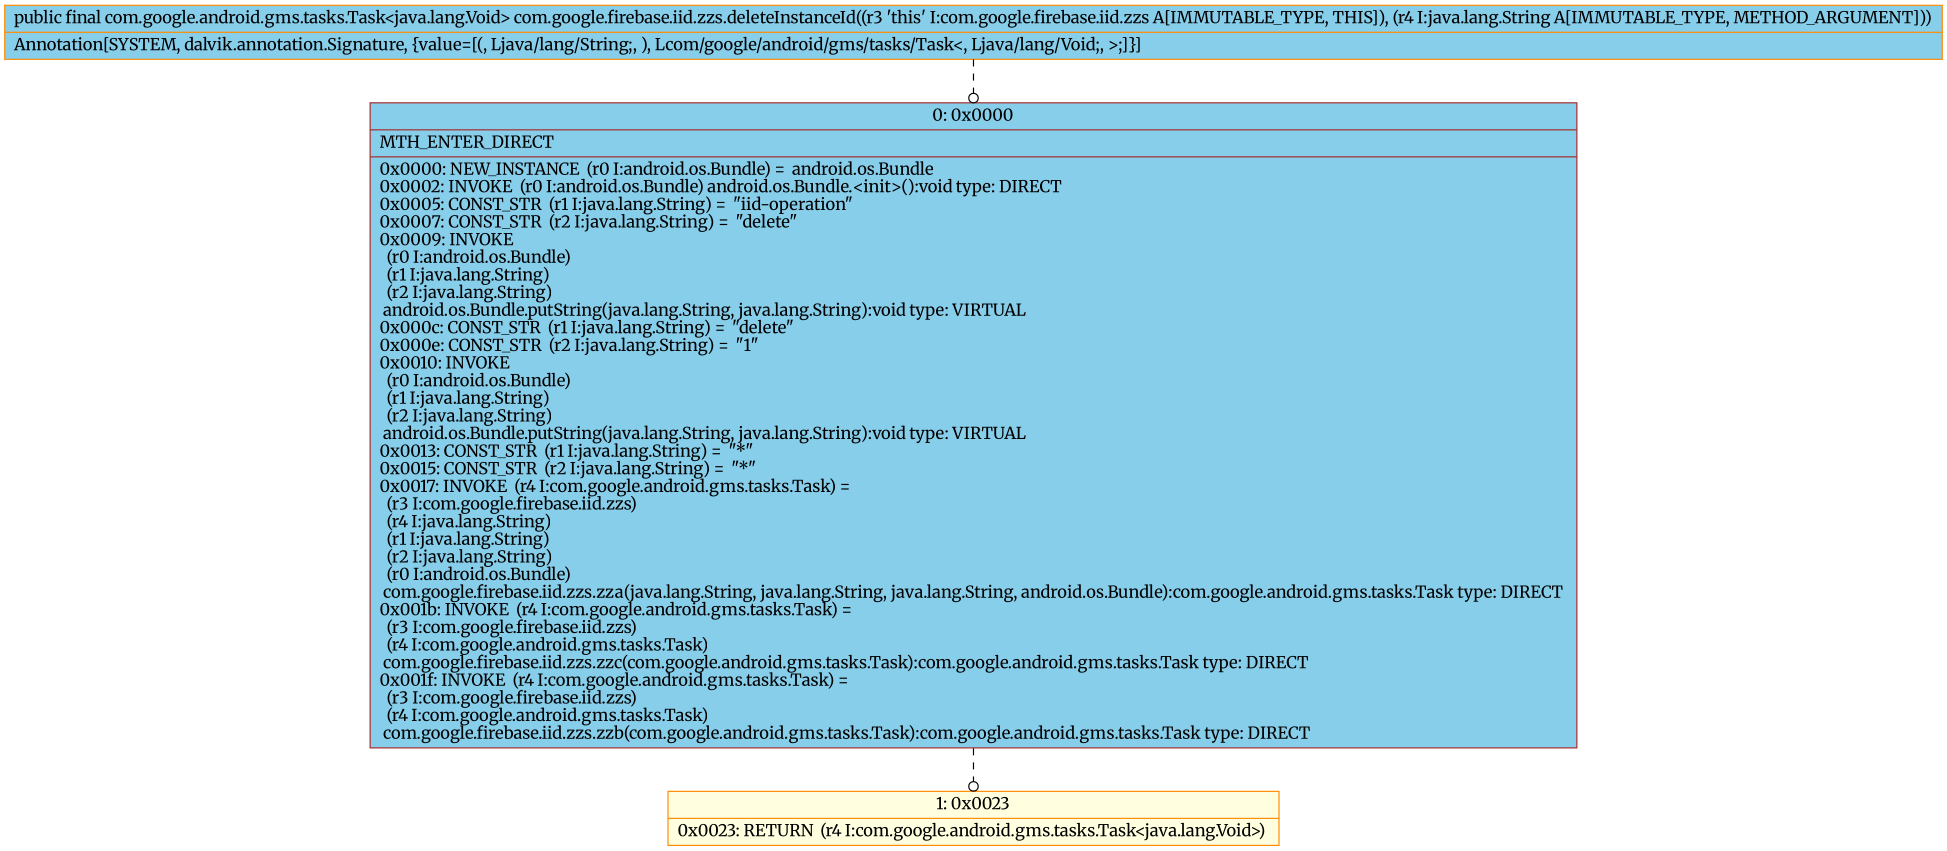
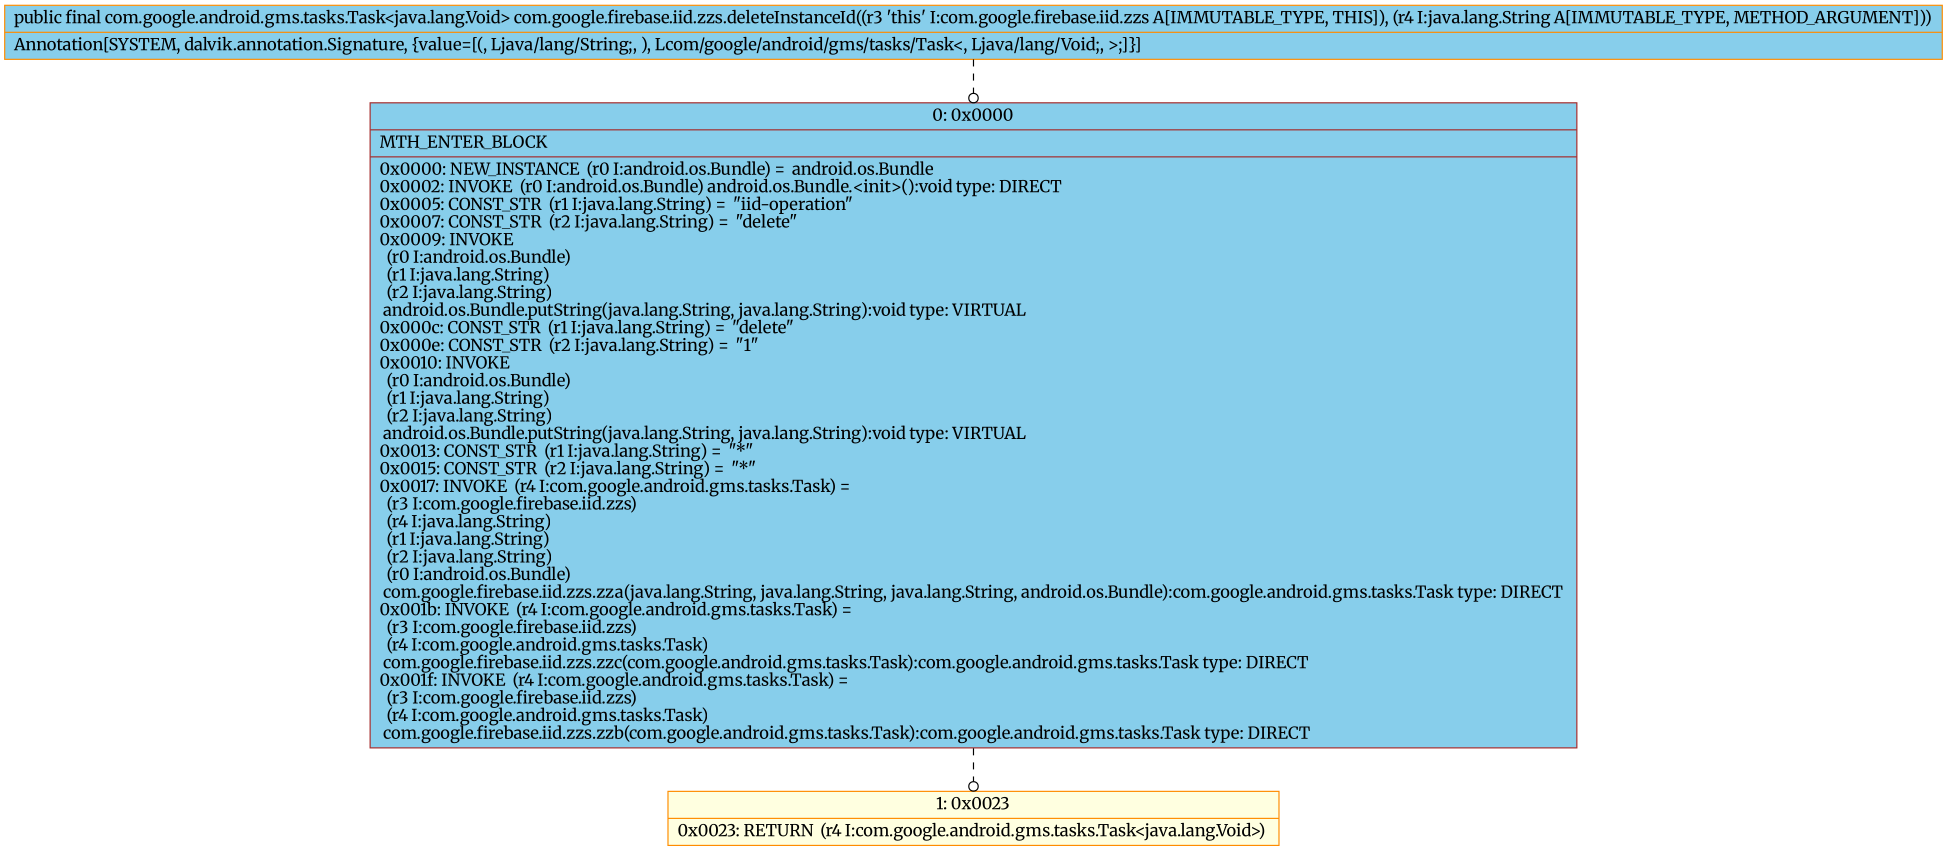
(467, 143) -> (464, 143)
